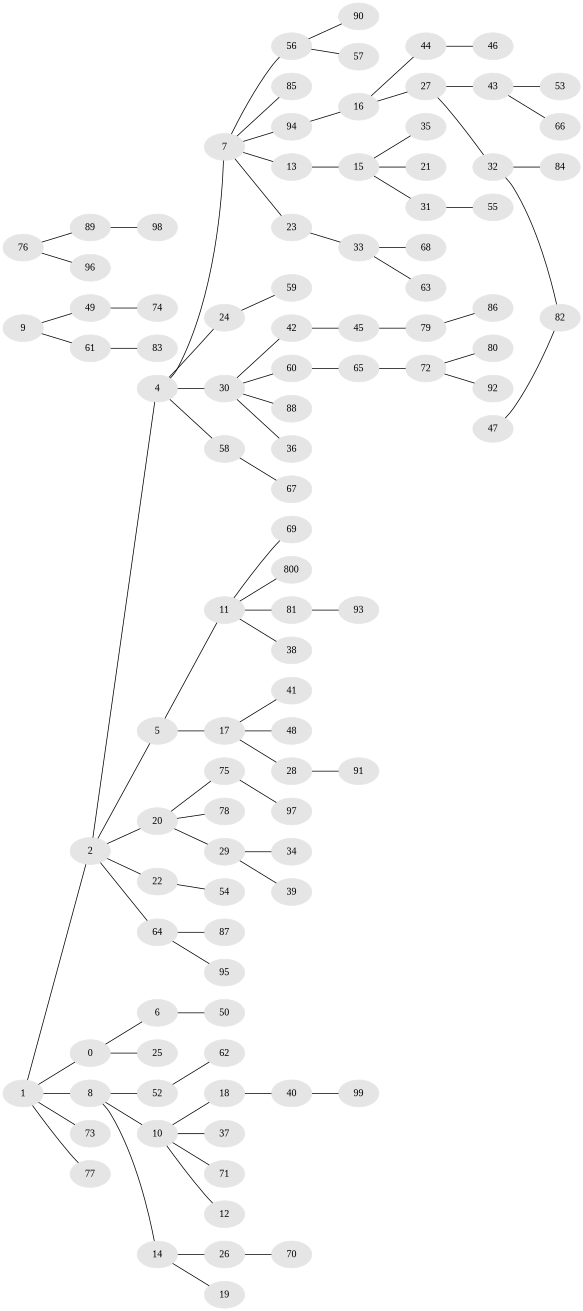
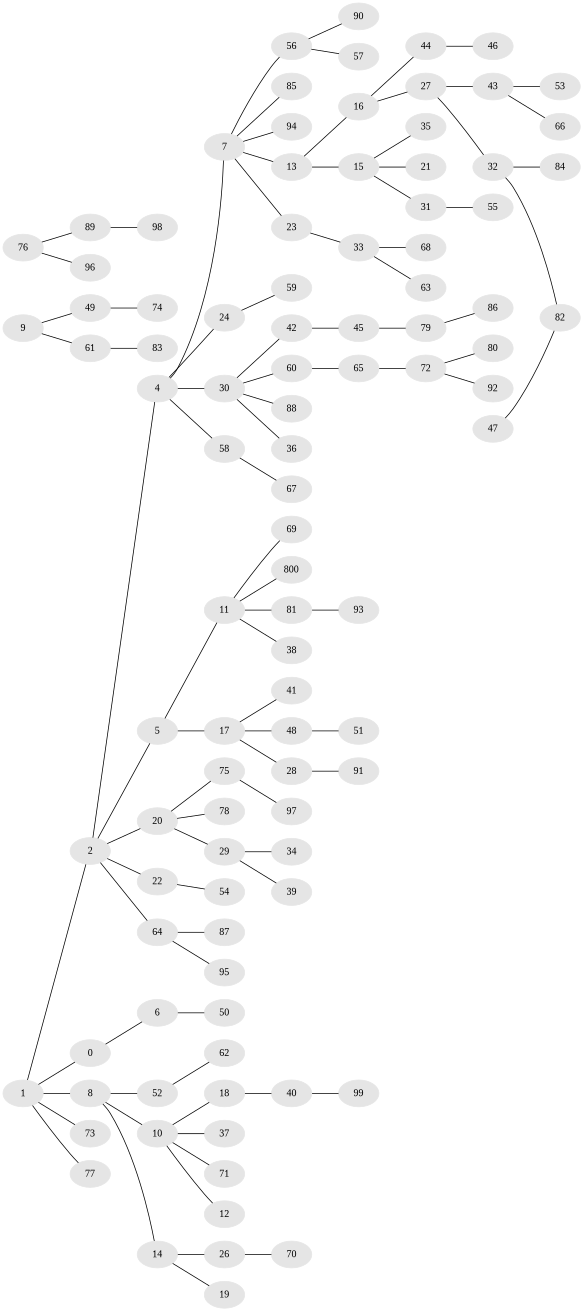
(325, 117) -> (325, 137)
none -> (359, 731)
(157, 1053) -> none
